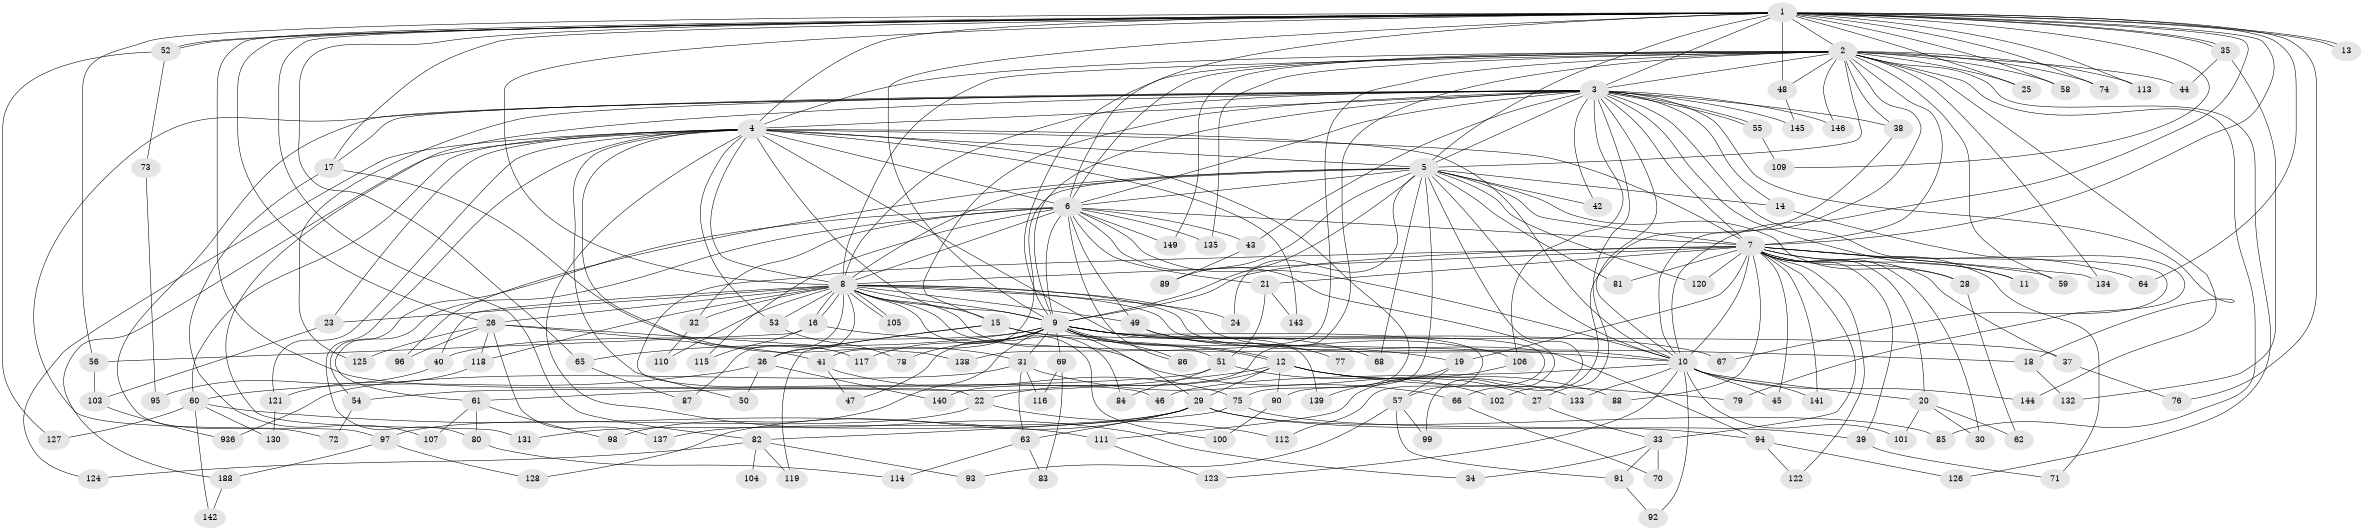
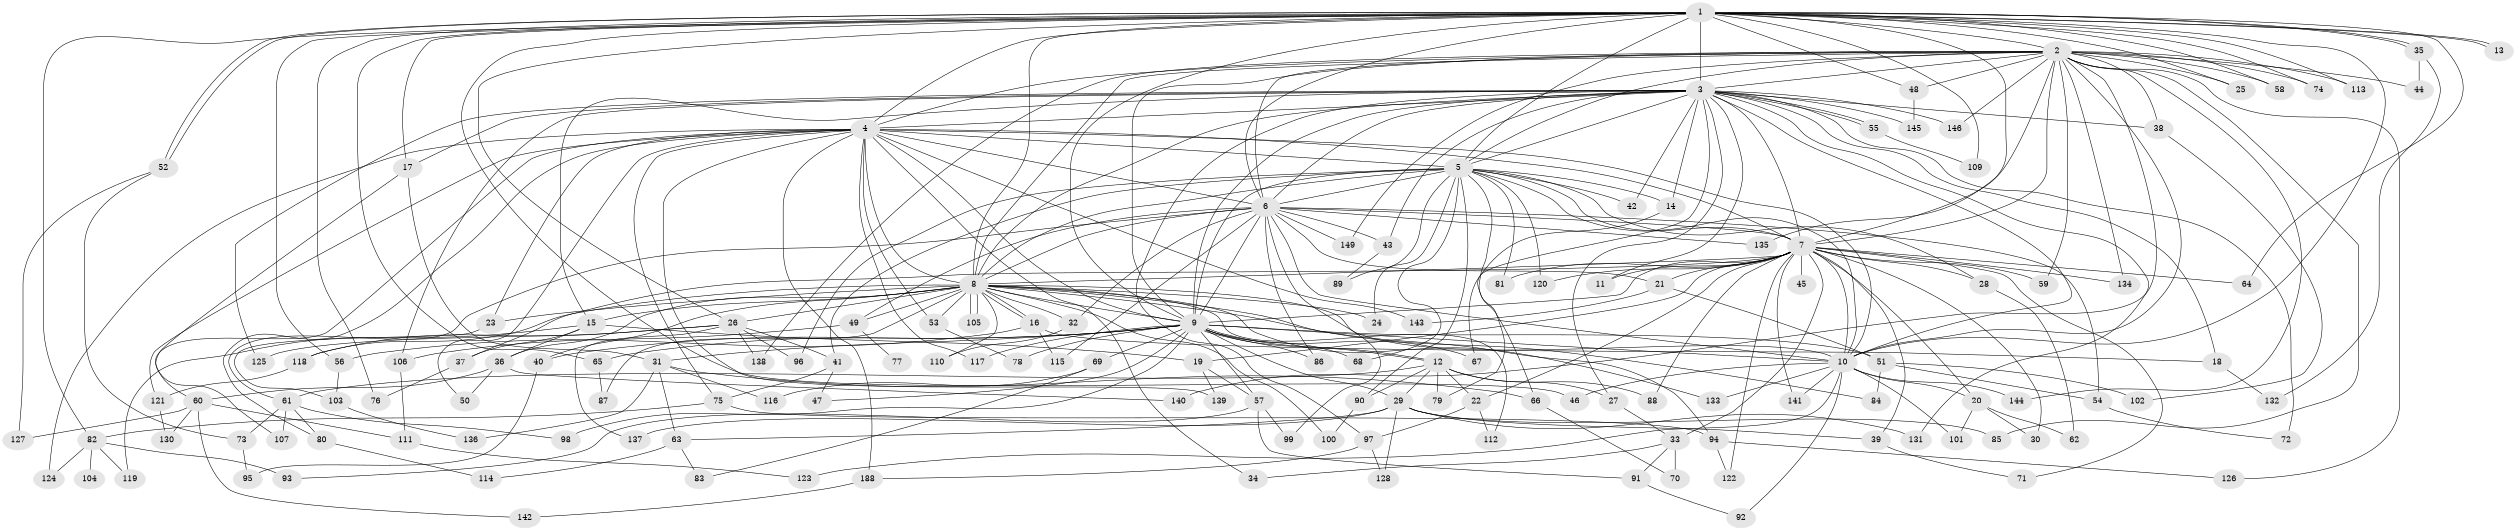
(1735, 384) -> none
none -> (265, 421)
(228, 440) -> (471, 440)
